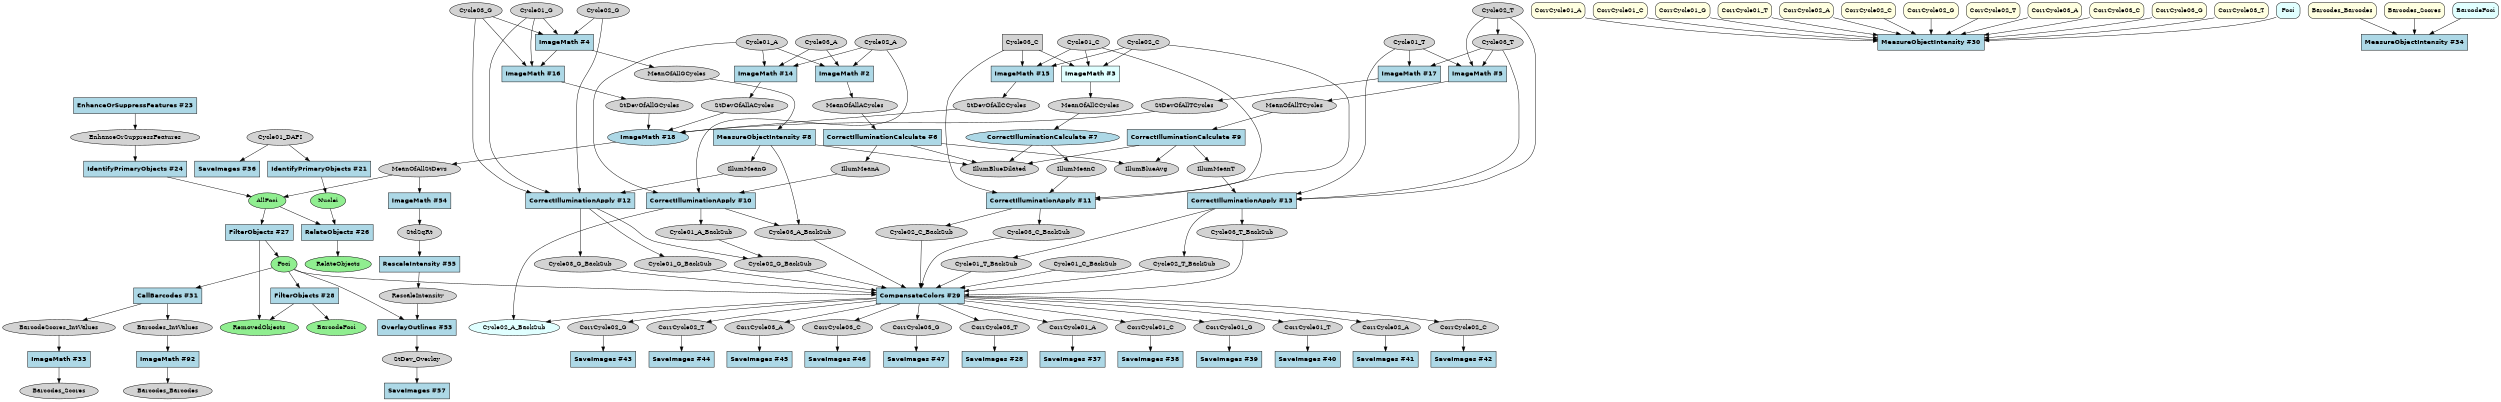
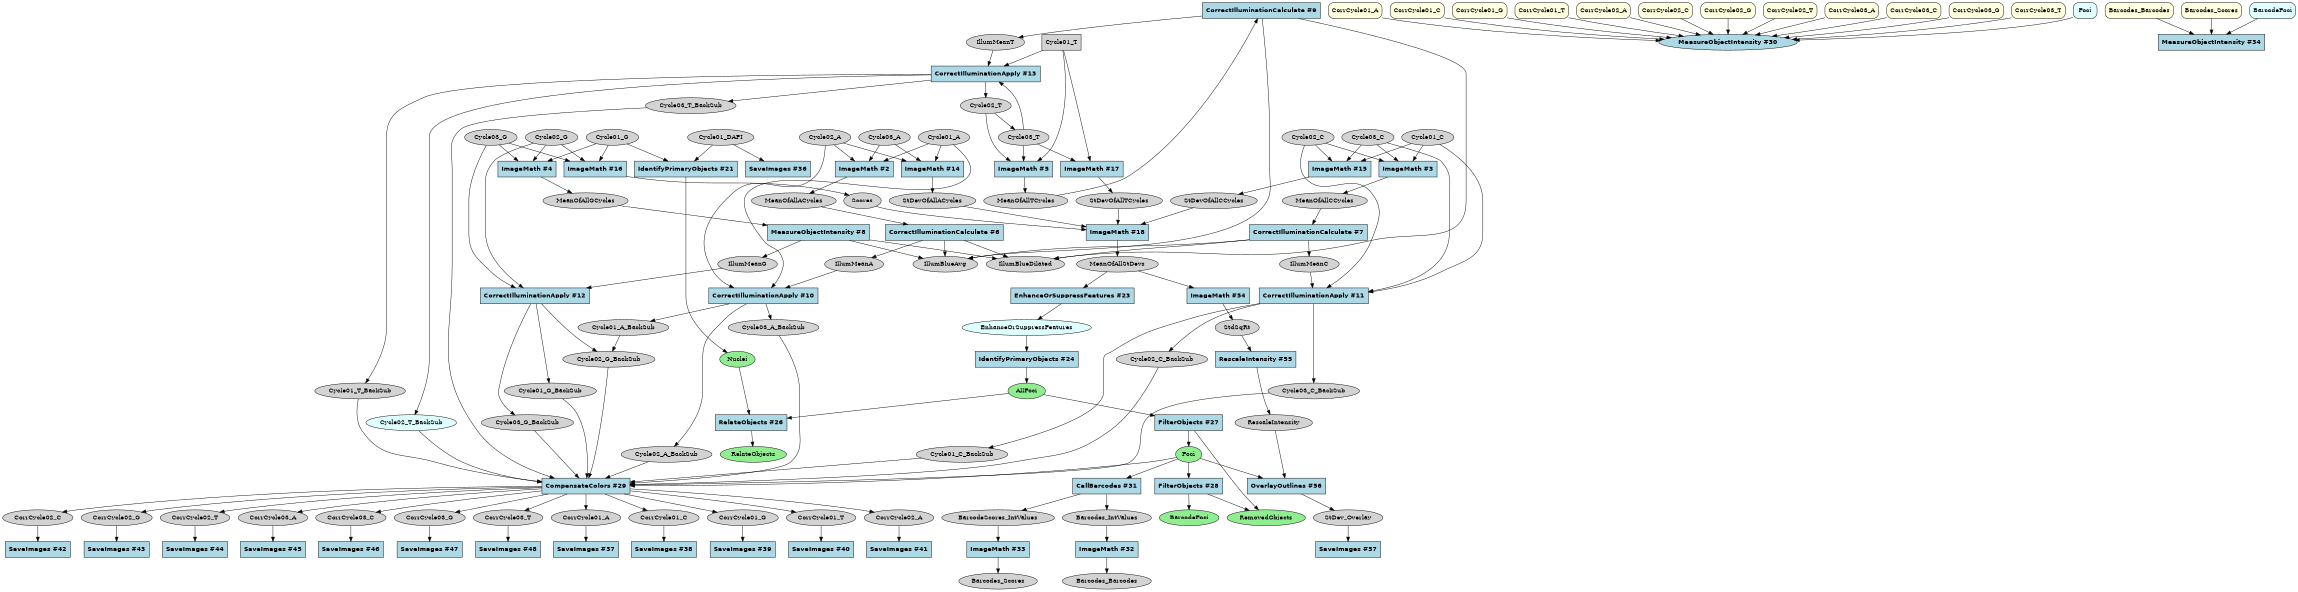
(1022, 42) -> (1368, 137)
(1409, 42) -> (1061, 42)
(1931, 42) -> (1728, 42)
(550, 57) -> (569, 150)
(1091, 74) -> (1408, 169)
(649, 106) -> (862, 201)
(490, 112) -> (645, 152)
(135, 137) -> (1027, 328)
(648, 137) -> (1117, 232)
(1043, 137) -> (1308, 232)
(1492, 177) -> (986, 88)
(788, 179) -> (884, 249)
(340, 186) -> (1097, 279)
none -> (1111, 247)
(1184, 264) -> (411, 423)
(713, 307) -> (629, 469)
(417, 328) -> (1286, 486)
(514, 328) -> (667, 454)
none -> (1105, 356)
(168, 359) -> (1107, 549)
(995, 359) -> (508, 549)
